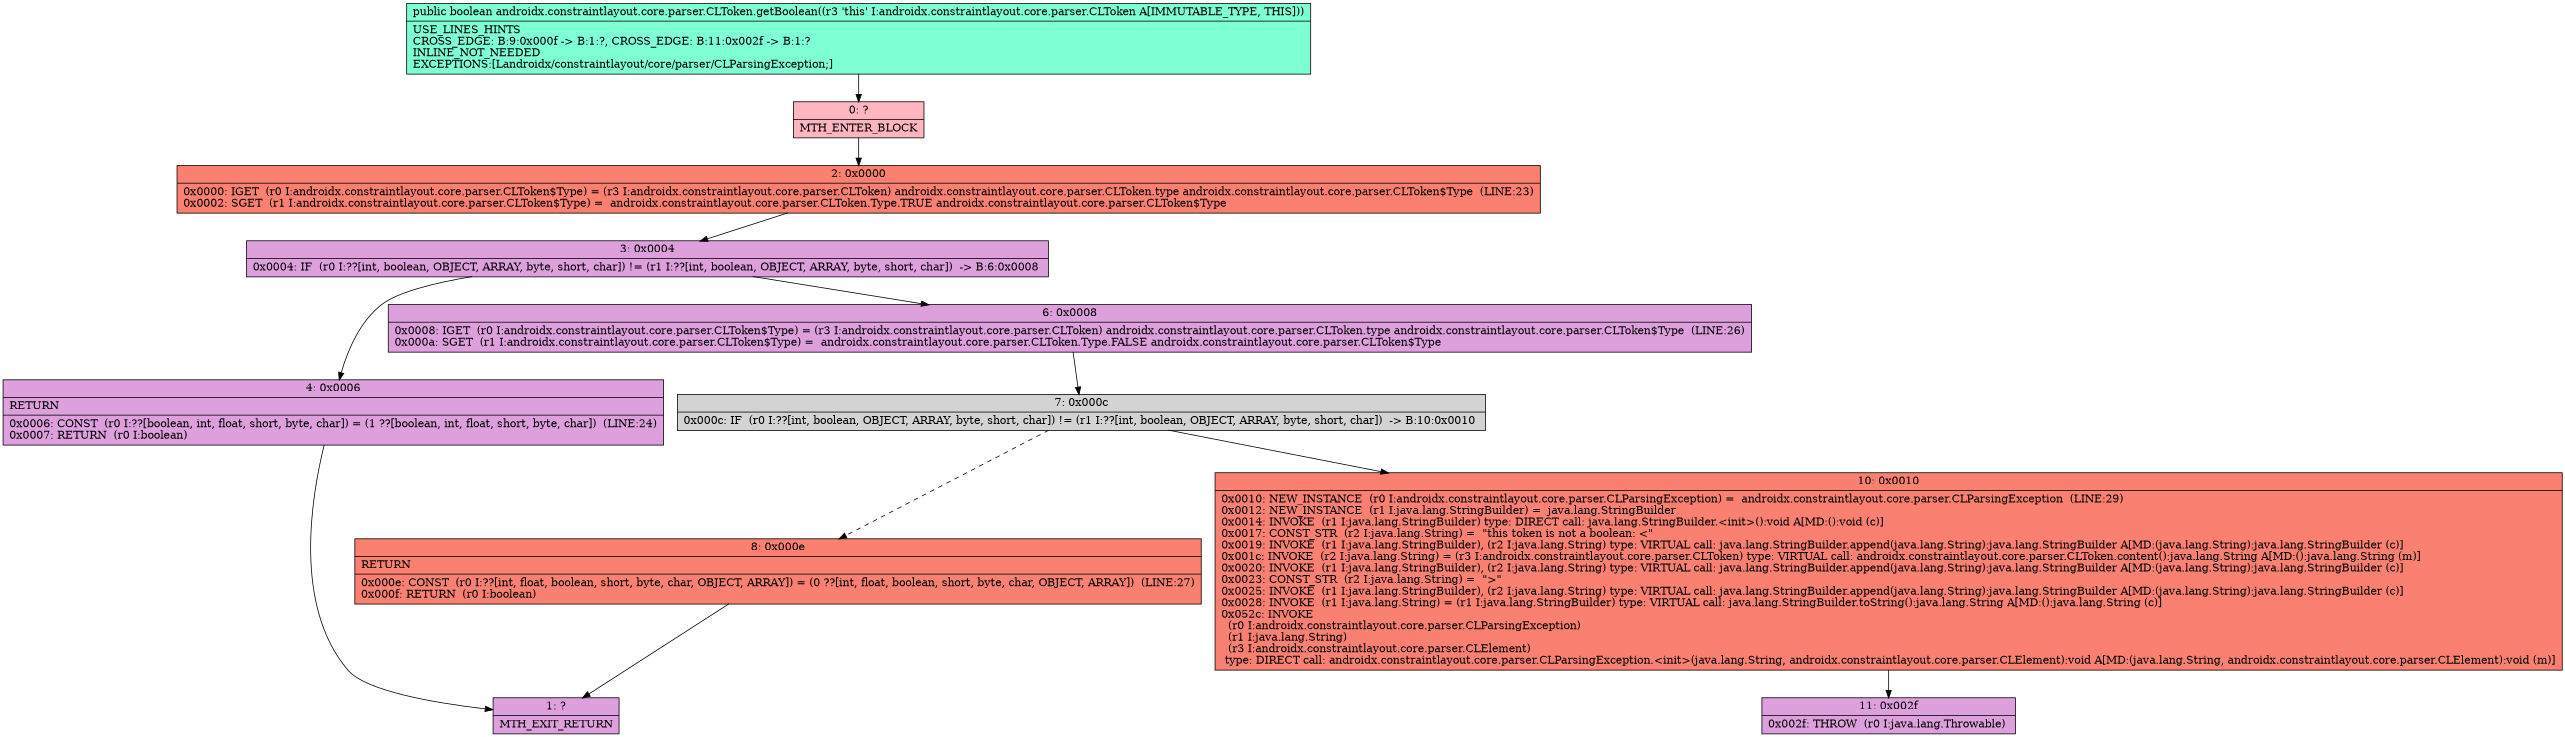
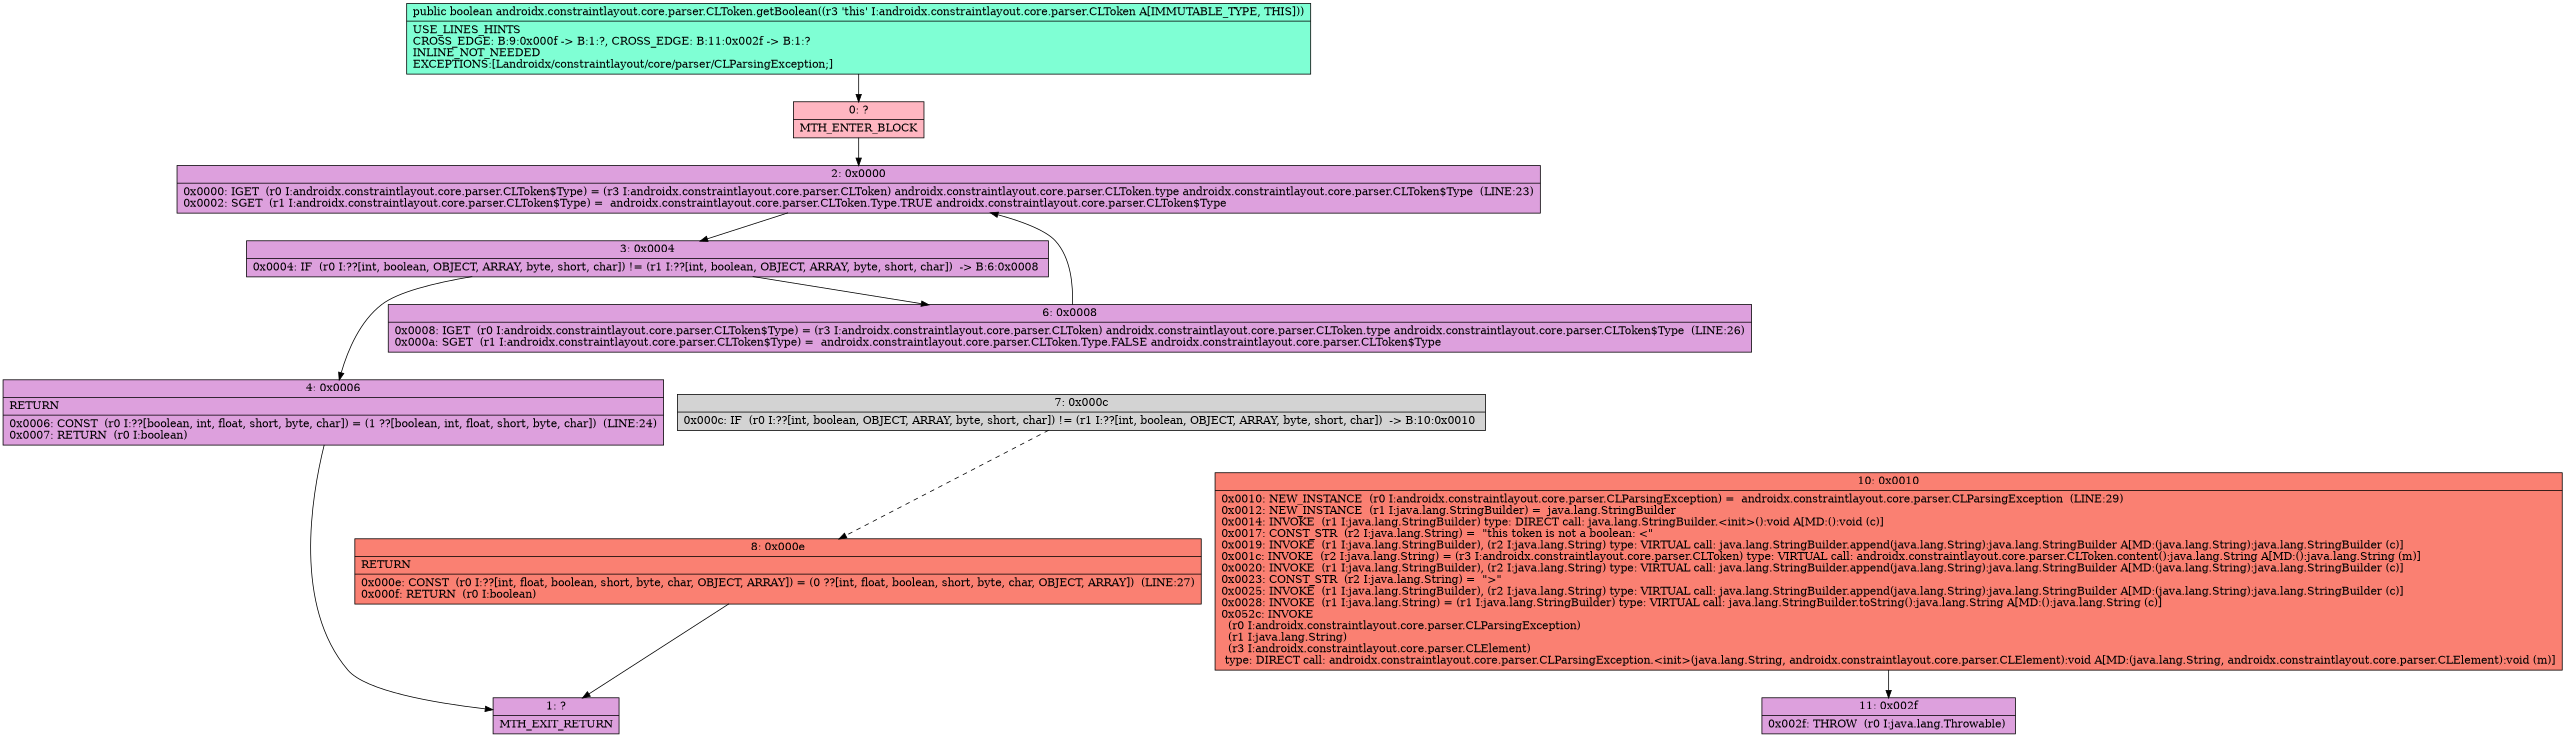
(859, 189) -> (859, 189)
(1076, 369) -> (1057, 242)
(1275, 451) -> none
